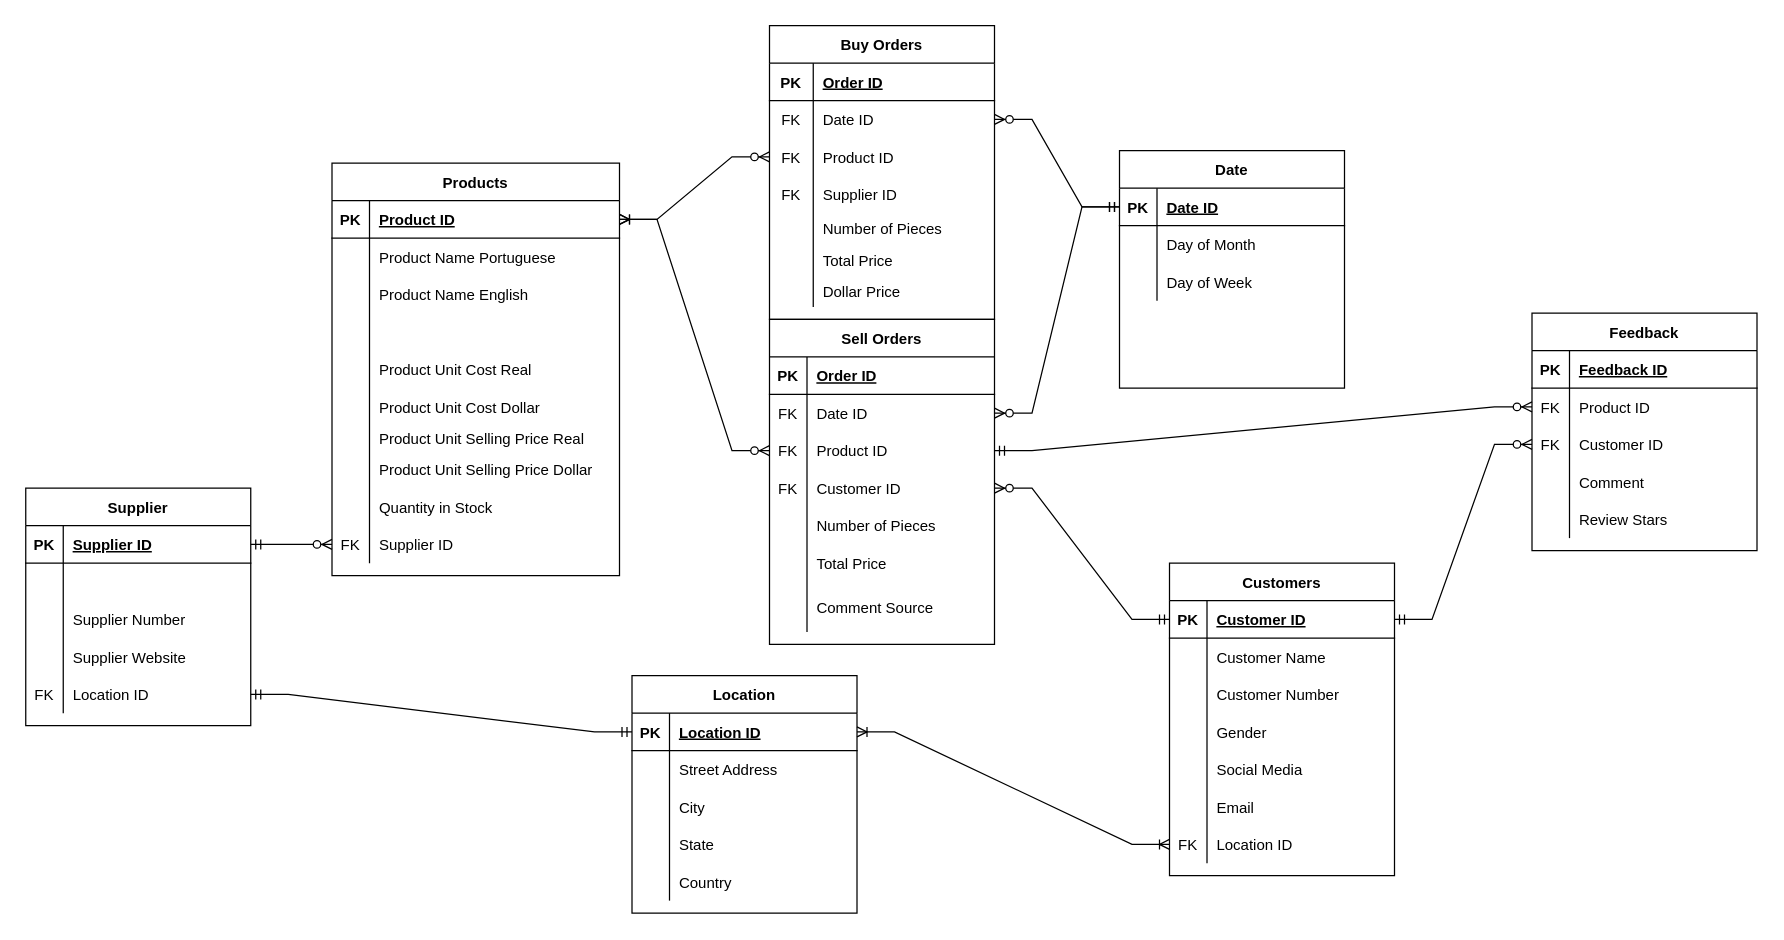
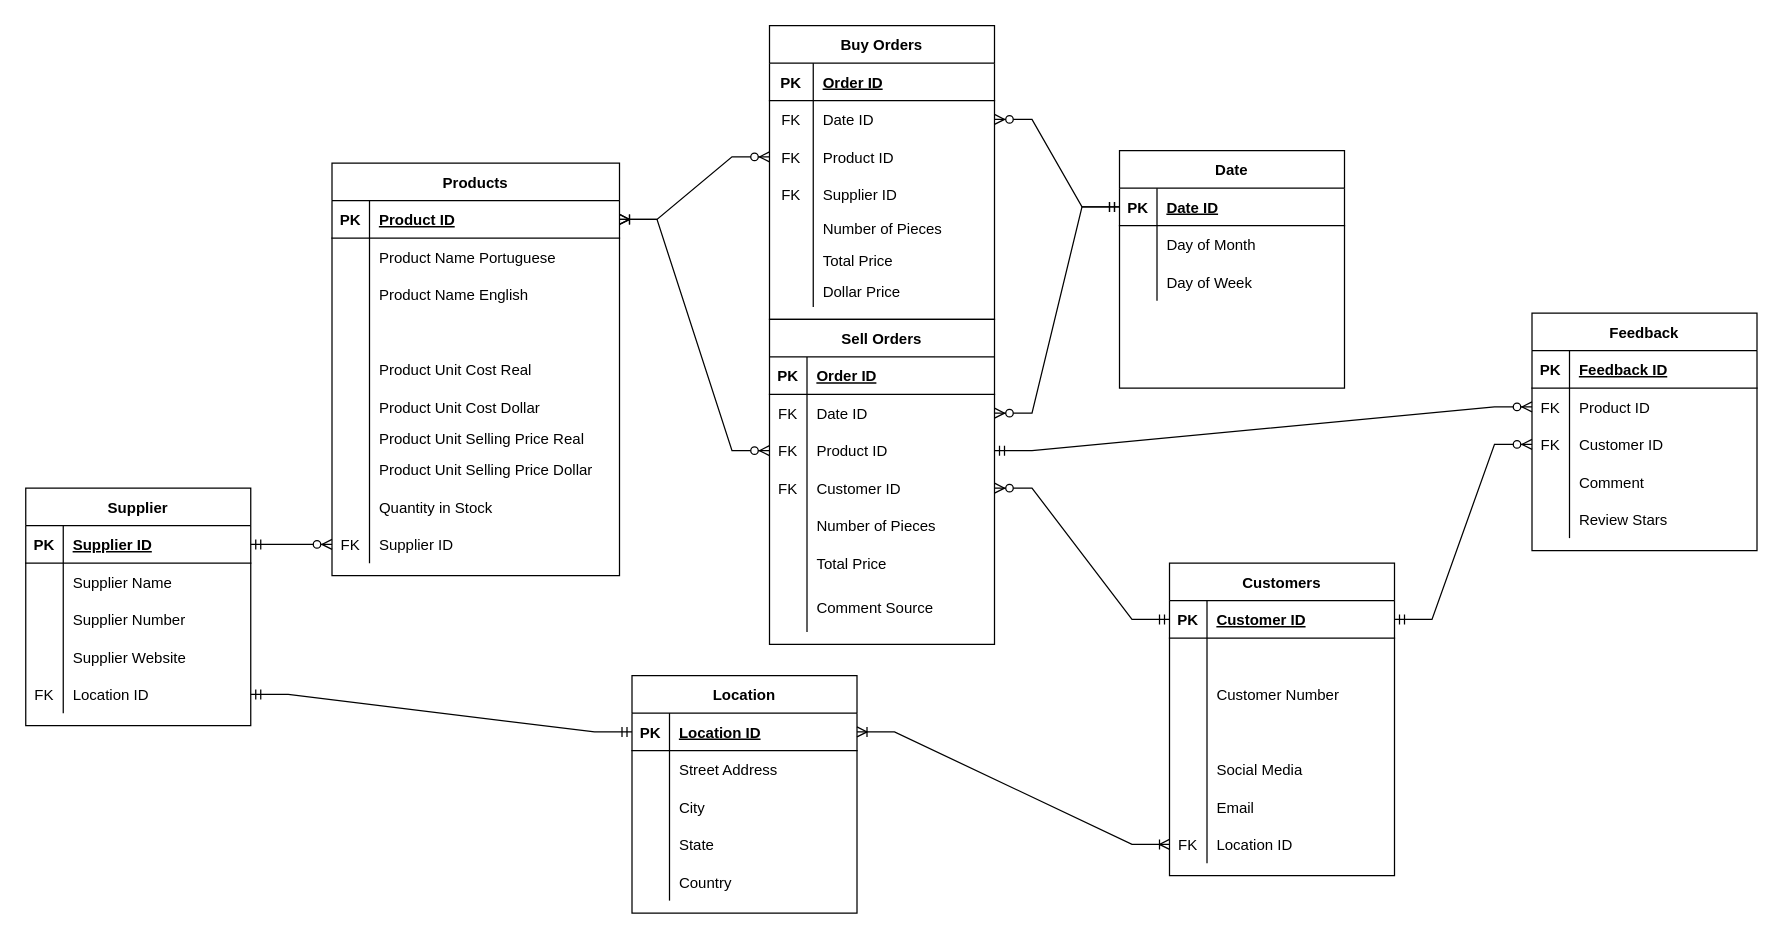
none -> (157, 582)
(1301, 657) -> none
(1301, 732) -> none
